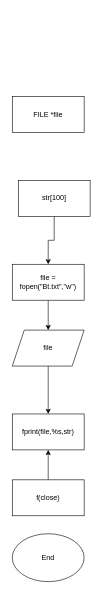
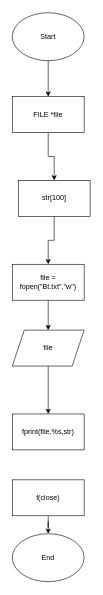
none -> (48, 36)
none -> (48, 61)
none -> (51, 156)
(48, 455) -> (48, 526)
